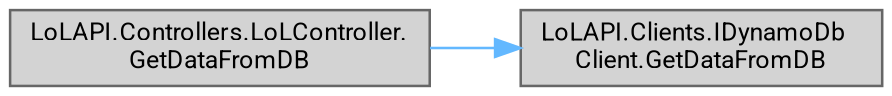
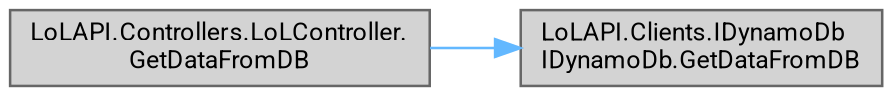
(701, 48) -> (701, 48)
